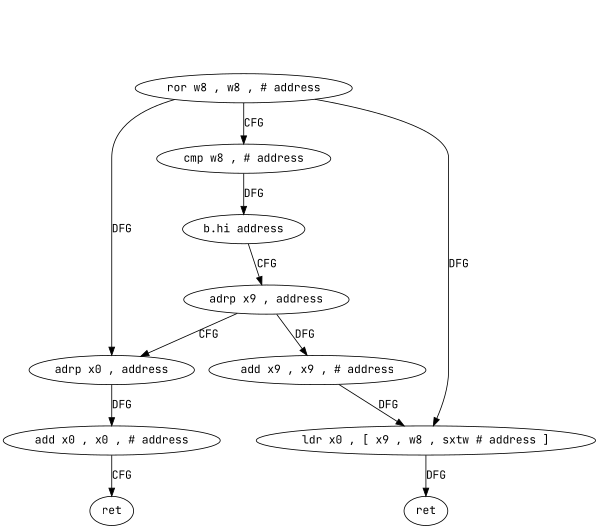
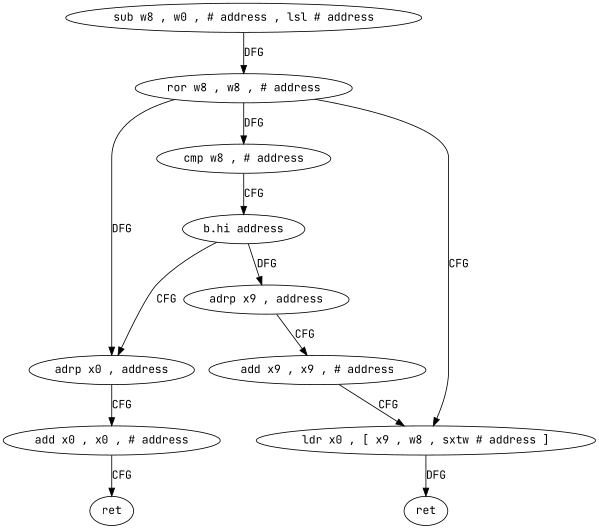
none -> (244, 18)
(254, 123) -> (254, 123)
(254, 194) -> (254, 194)
(267, 264) -> (267, 264)
(459, 264) -> (459, 264)
(193, 333) -> (157, 284)
(305, 335) -> (305, 335)
(122, 405) -> (122, 405)
(388, 405) -> (388, 405)
